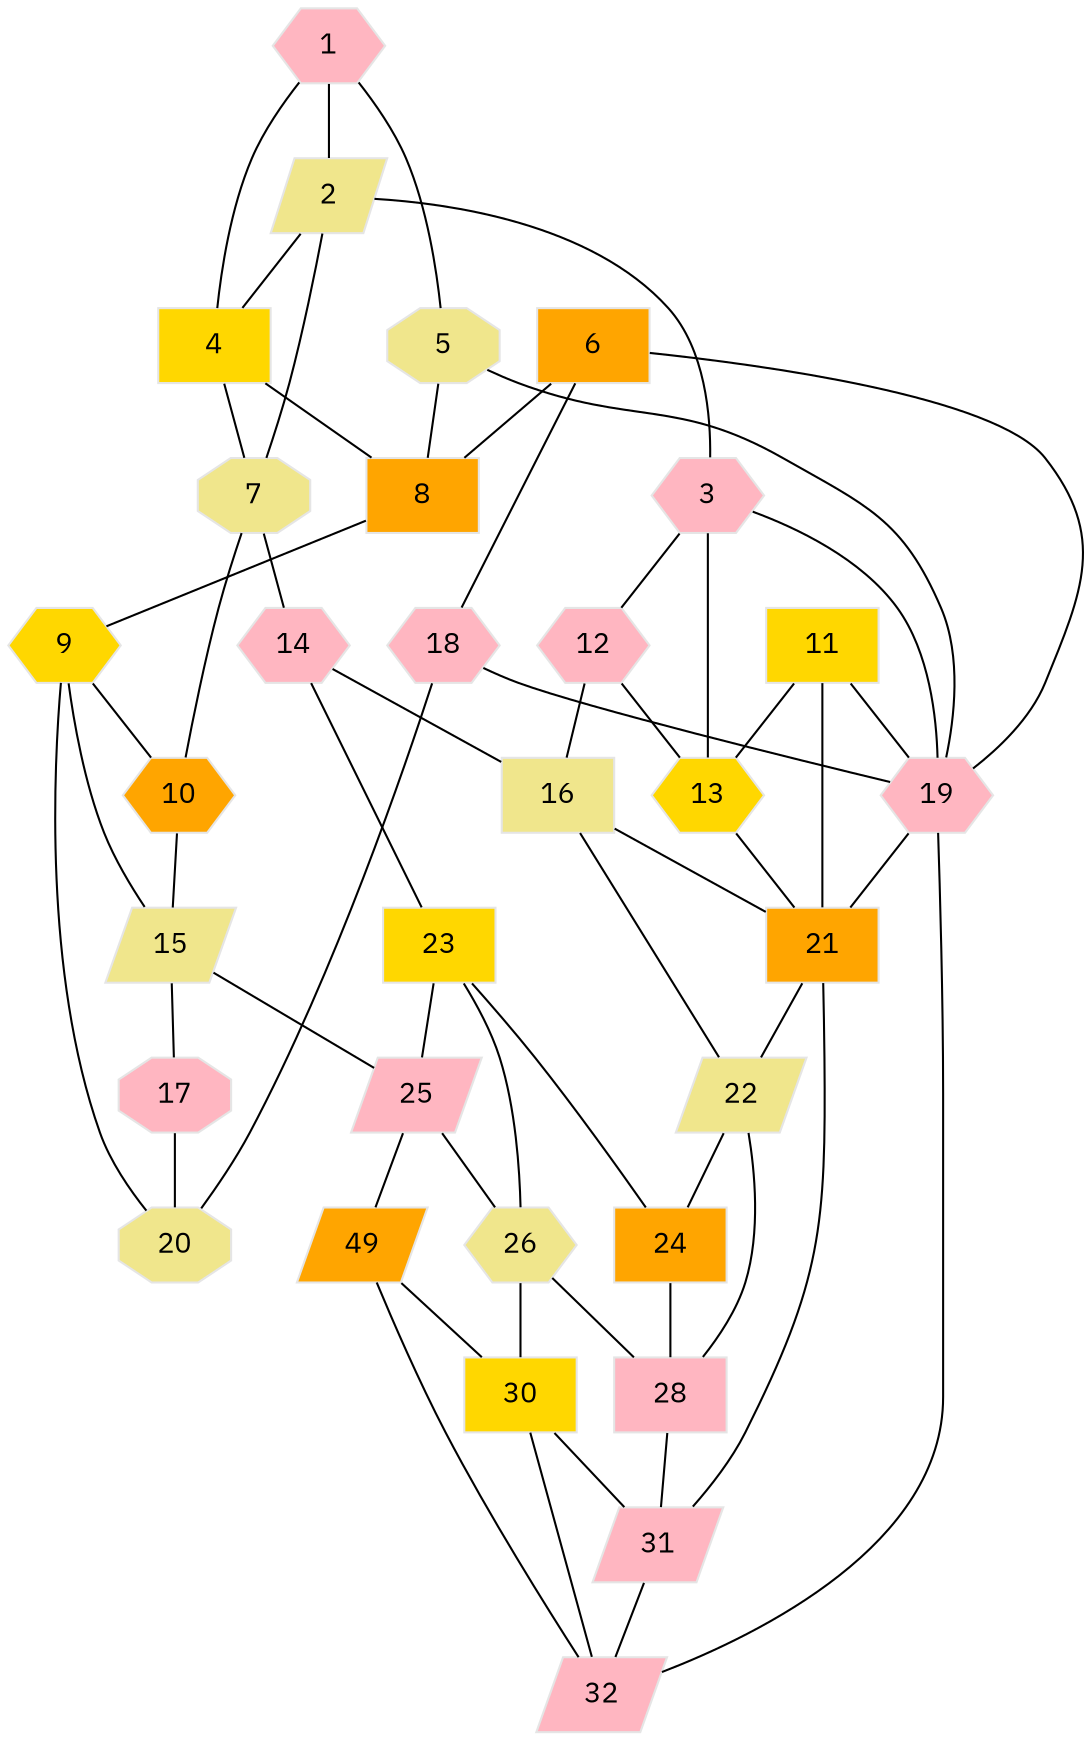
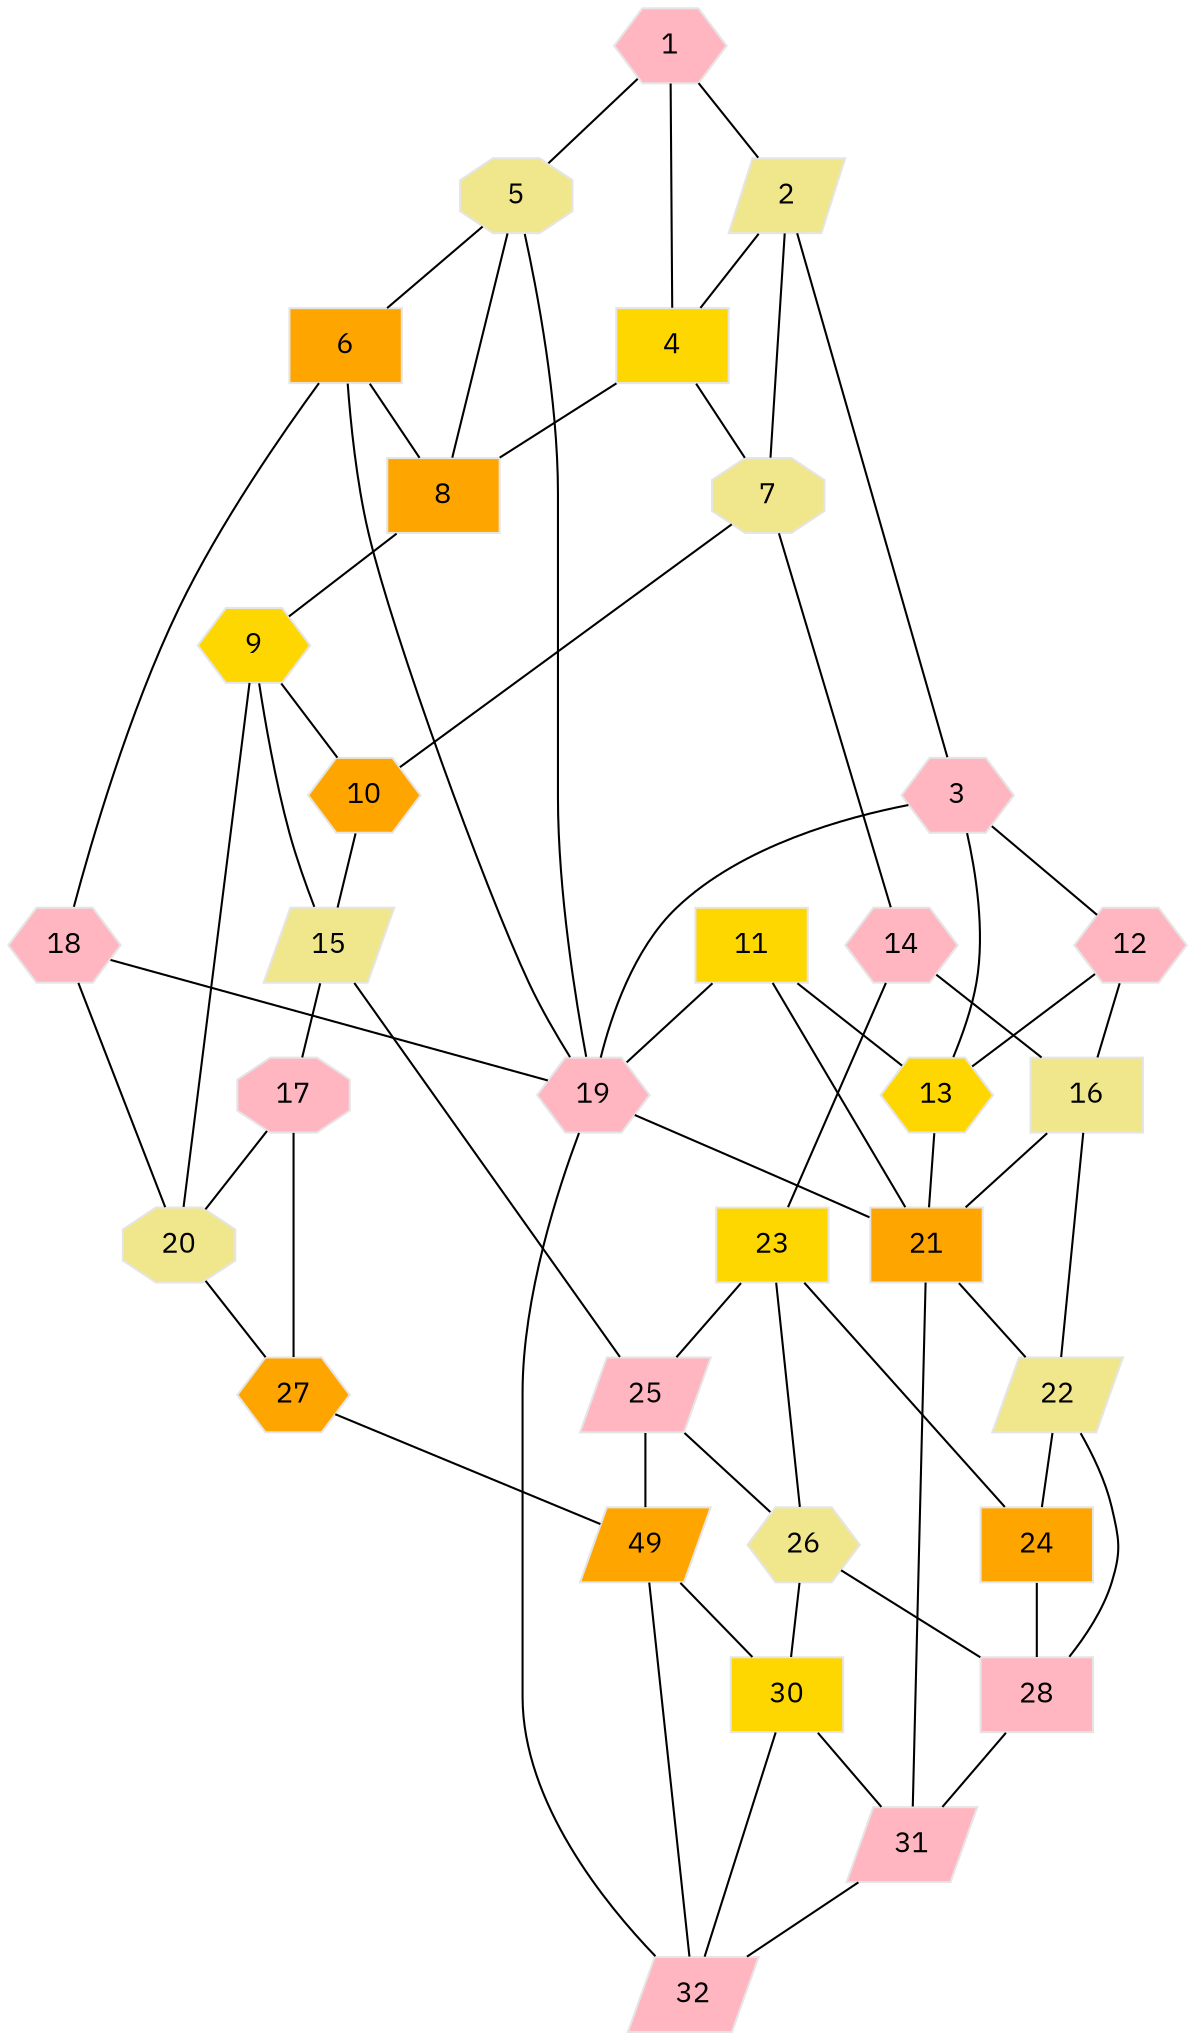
none -> (435, 267)
none -> (294, 1395)
